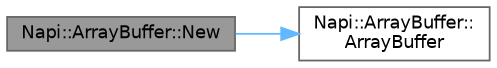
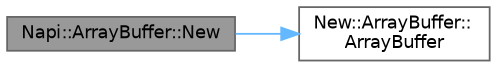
(394, 34) -> (394, 34)
